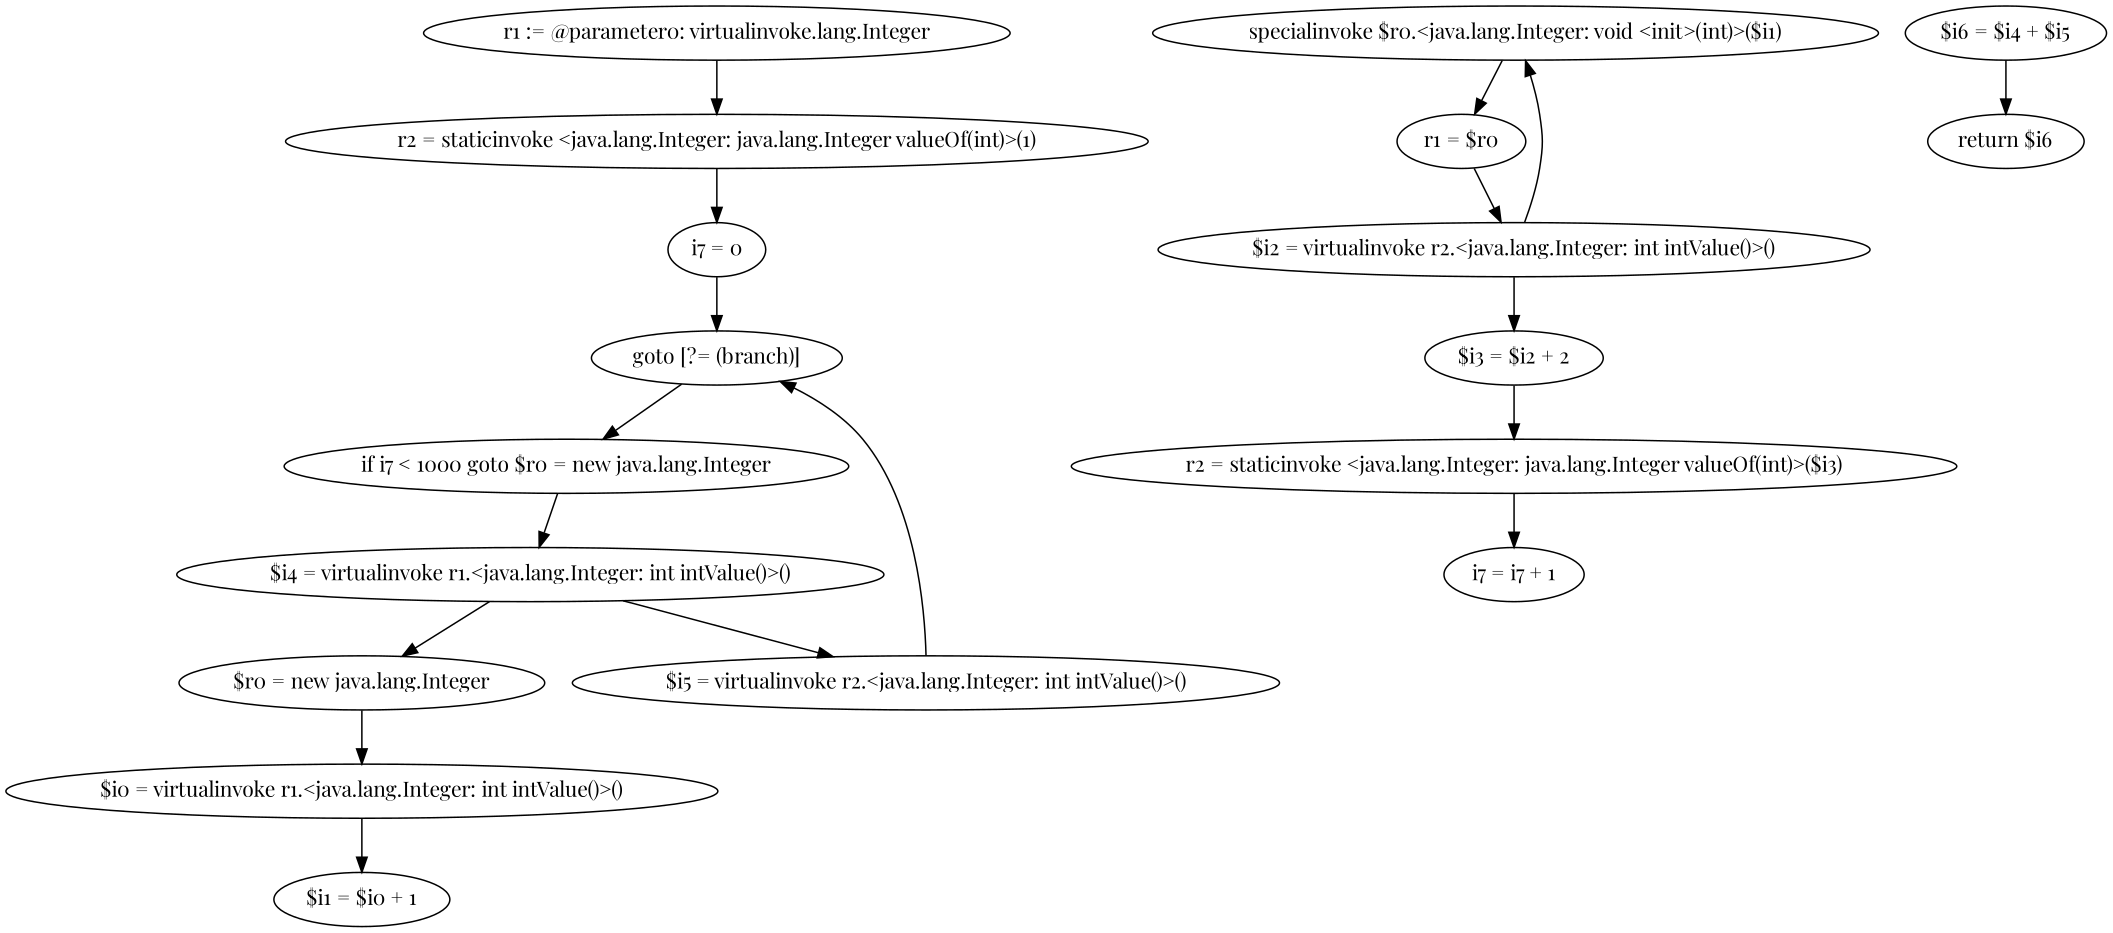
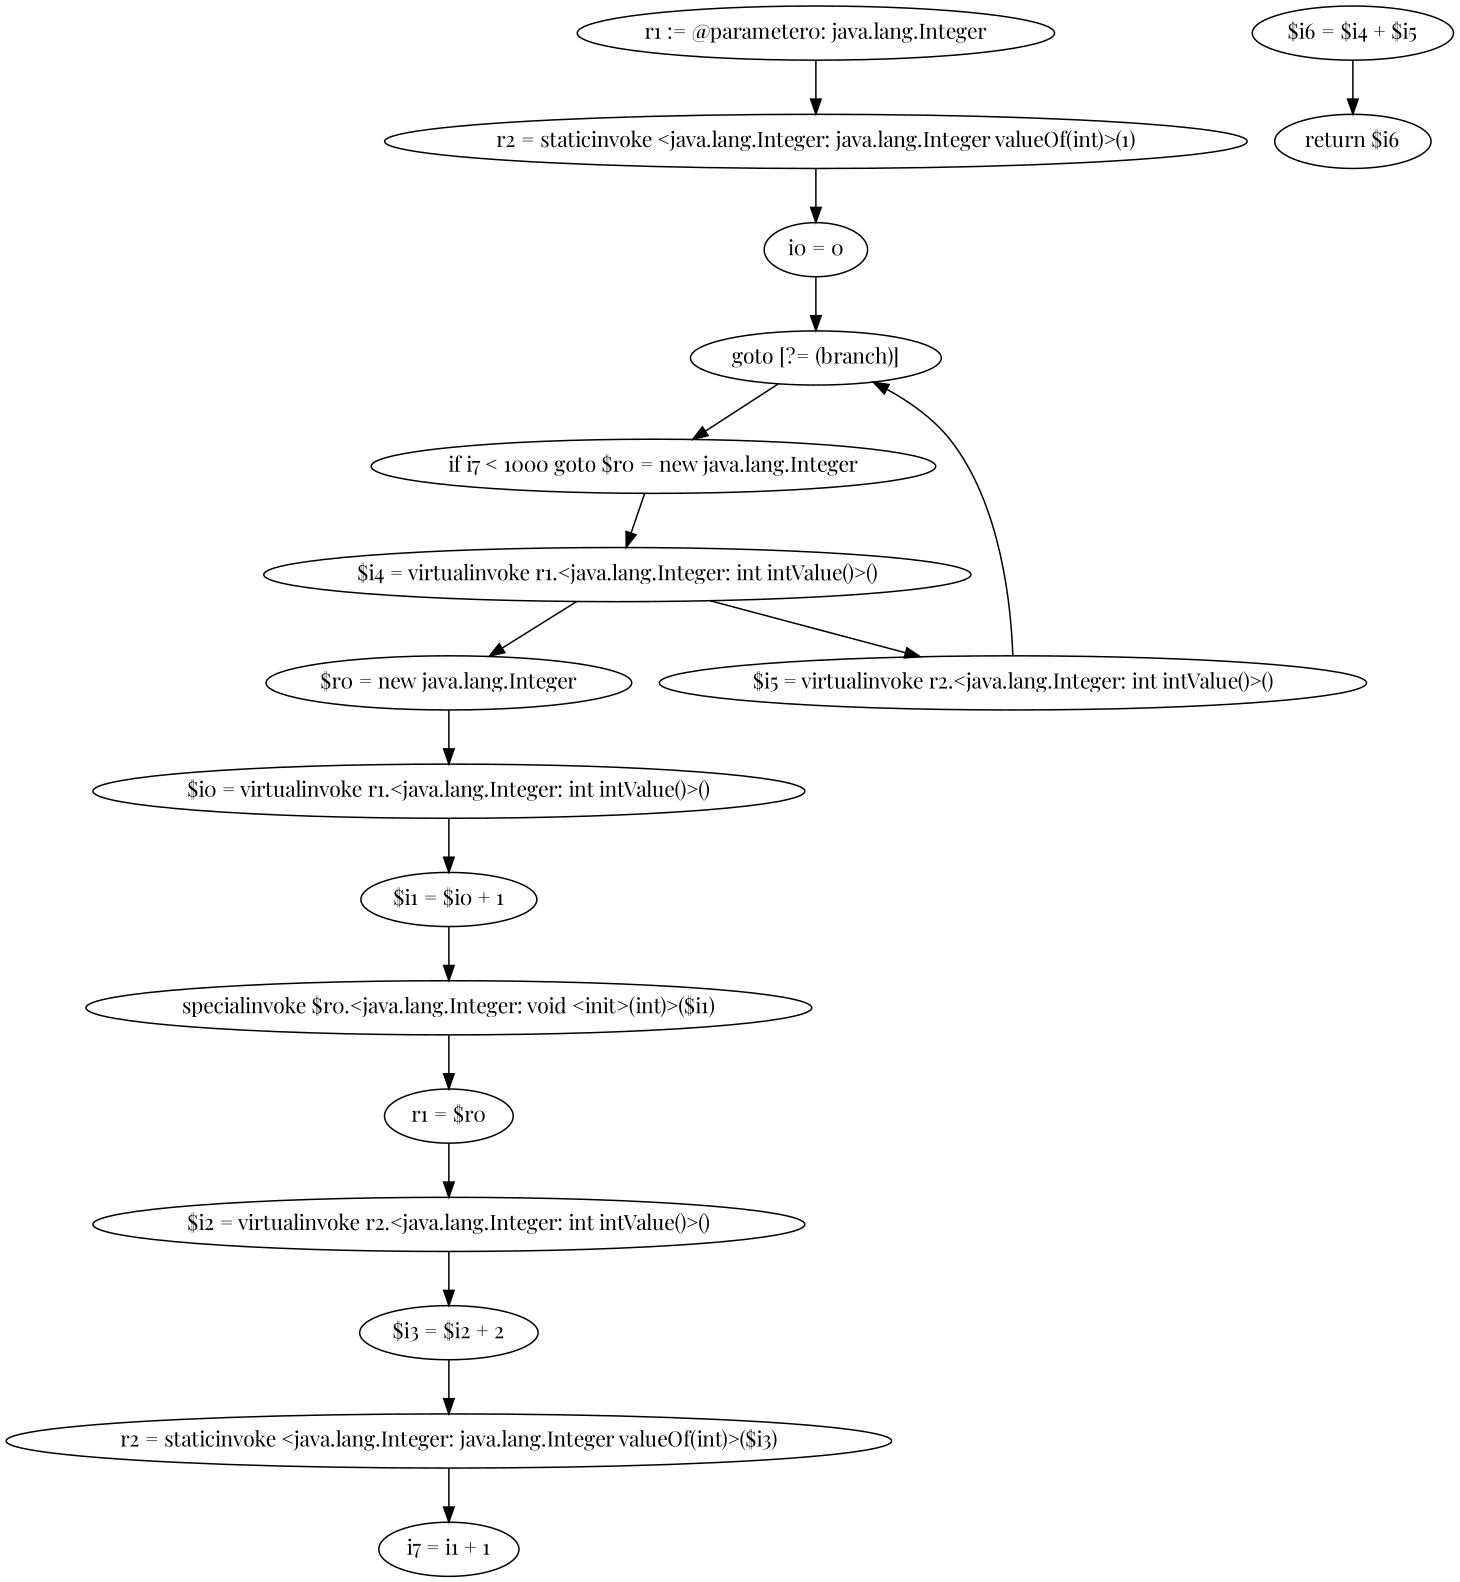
(717, 33) -> (816, 33)
(1542, 149) -> (449, 946)
(717, 250) -> (816, 250)
(1514, 575) -> (449, 1549)
